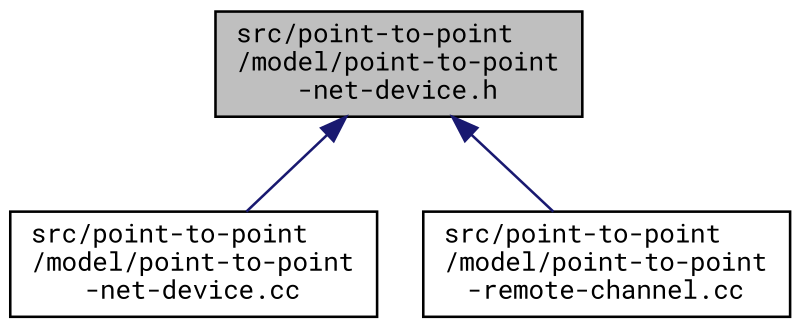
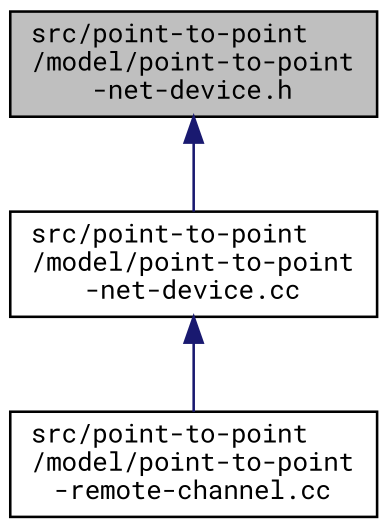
(512, 173) -> (194, 377)
